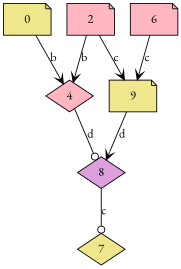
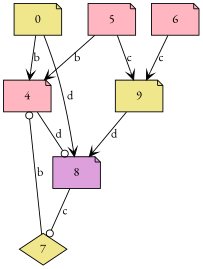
(91, 19) -> (112, 19)
none -> (62, 91)
(70, 96) -> (27, 96)
(101, 173) -> (77, 173)
none -> (36, 177)
